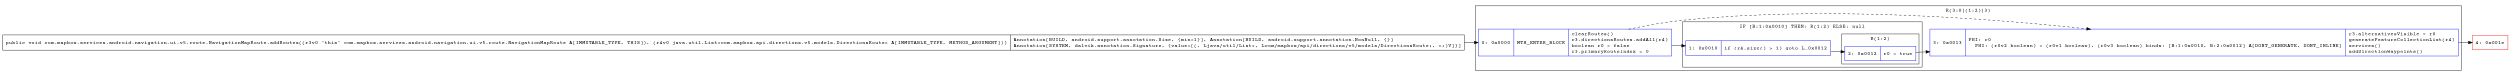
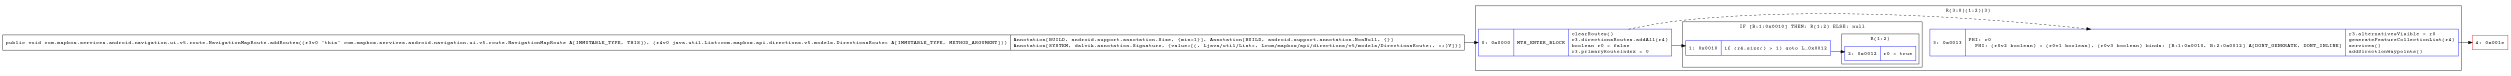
(1921, 52) -> none
